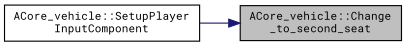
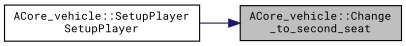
(102, 23) -> (102, 23)
